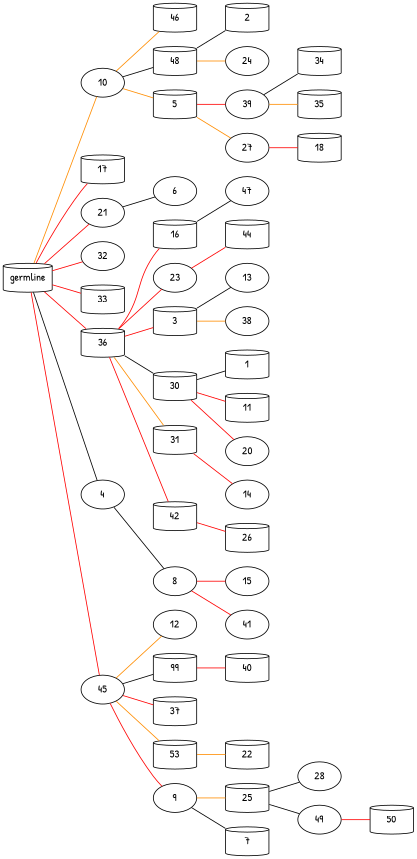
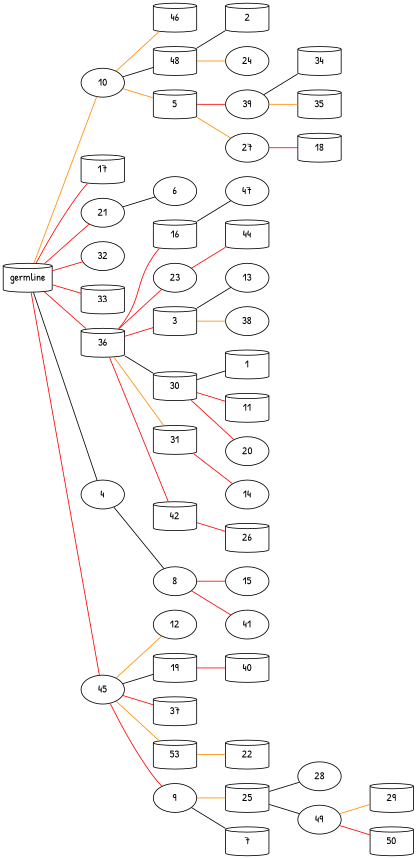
(175, 668) -> (175, 668)
none -> (392, 798)
